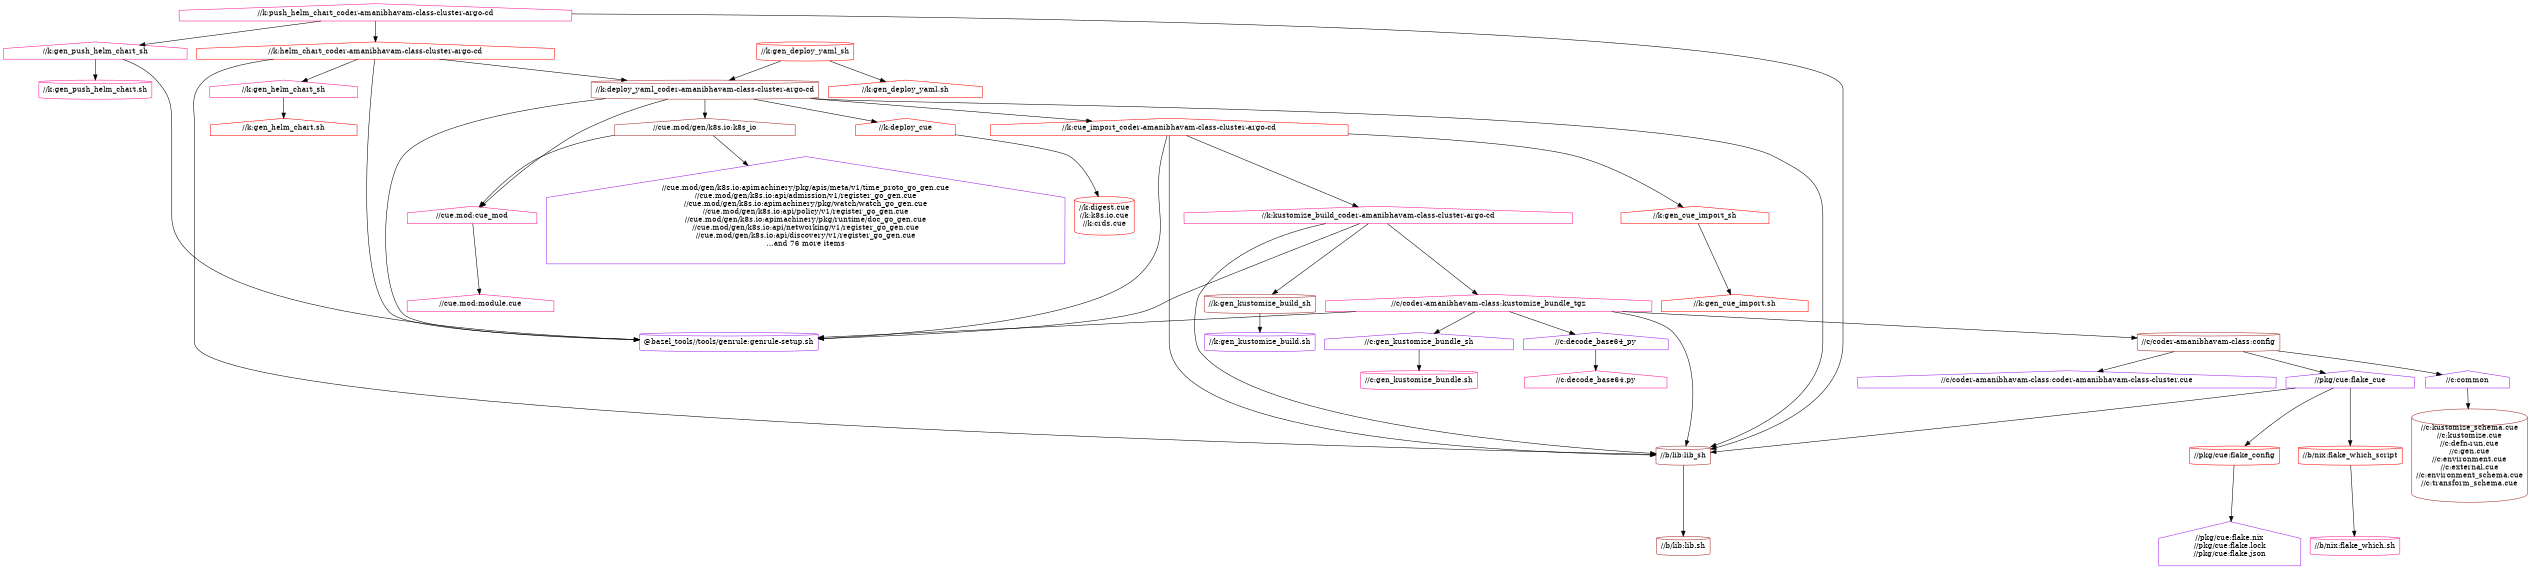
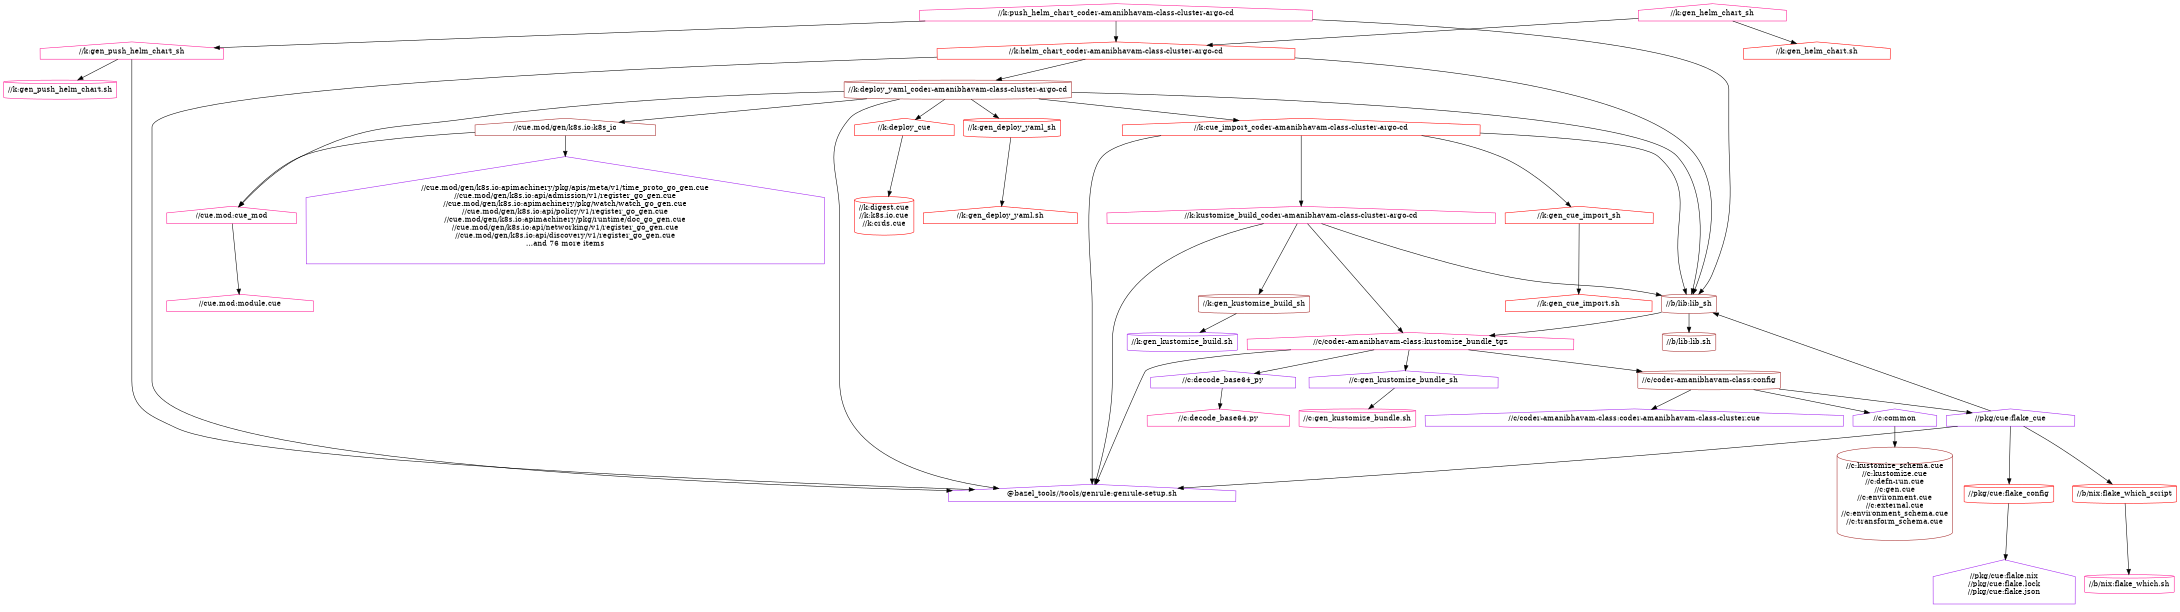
(332, 69) -> (1425, 32)
(758, 70) -> (983, 107)
(729, 342) -> (1092, 494)
(1685, 353) -> (1578, 326)
none -> (1571, 461)
